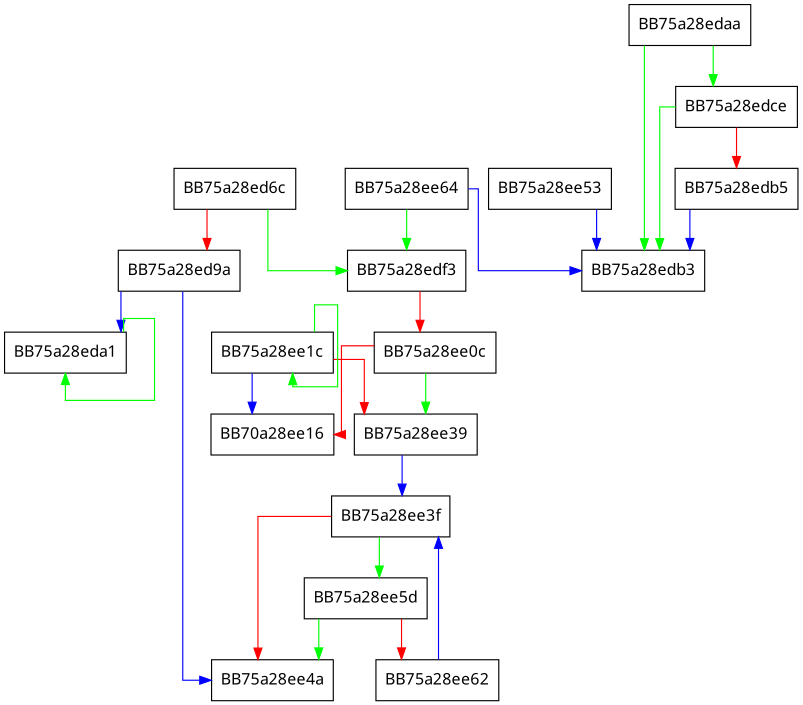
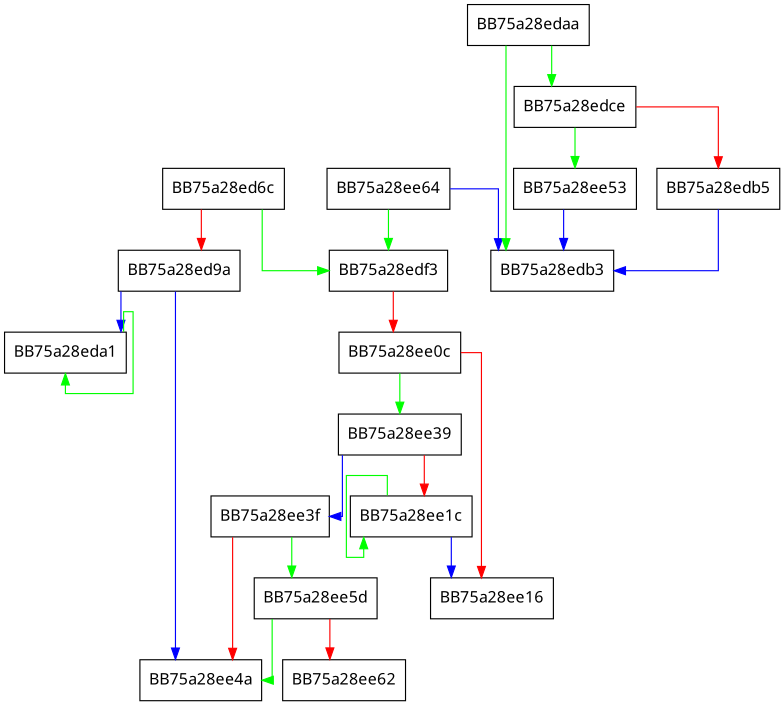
(660, 165) -> (575, 142)
(364, 366) -> (424, 470)
(272, 435) -> (492, 598)
(439, 604) -> none
